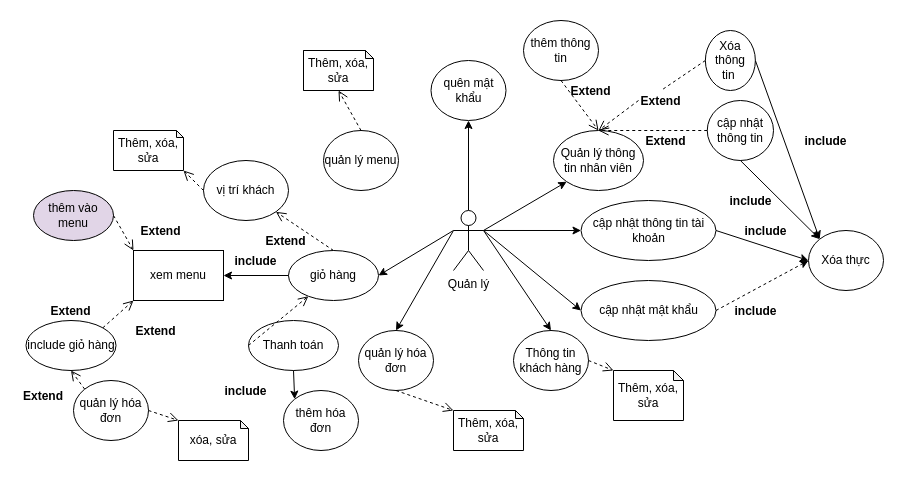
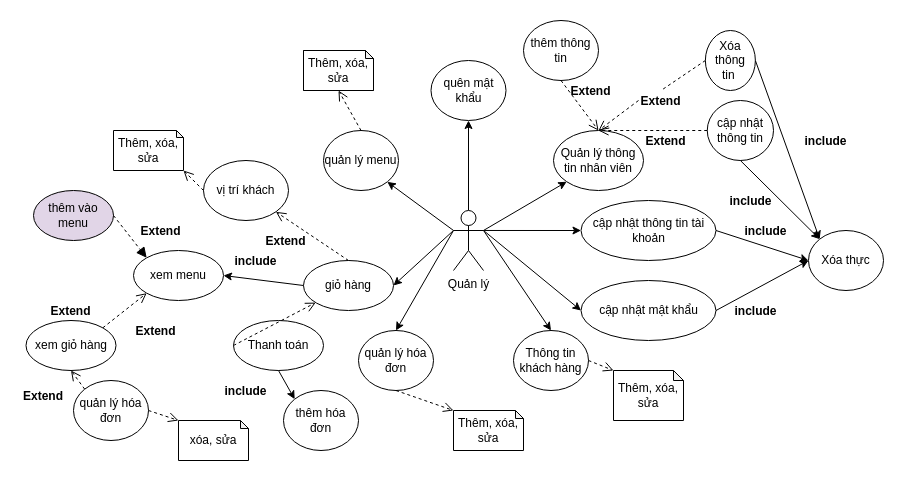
none -> (422, 207)
(123, 233) -> (128, 234)
(179, 276) -> (179, 276)
(334, 276) -> (349, 286)
(759, 287) -> (759, 287)
(72, 346) -> (72, 346)
(294, 346) -> (279, 346)
